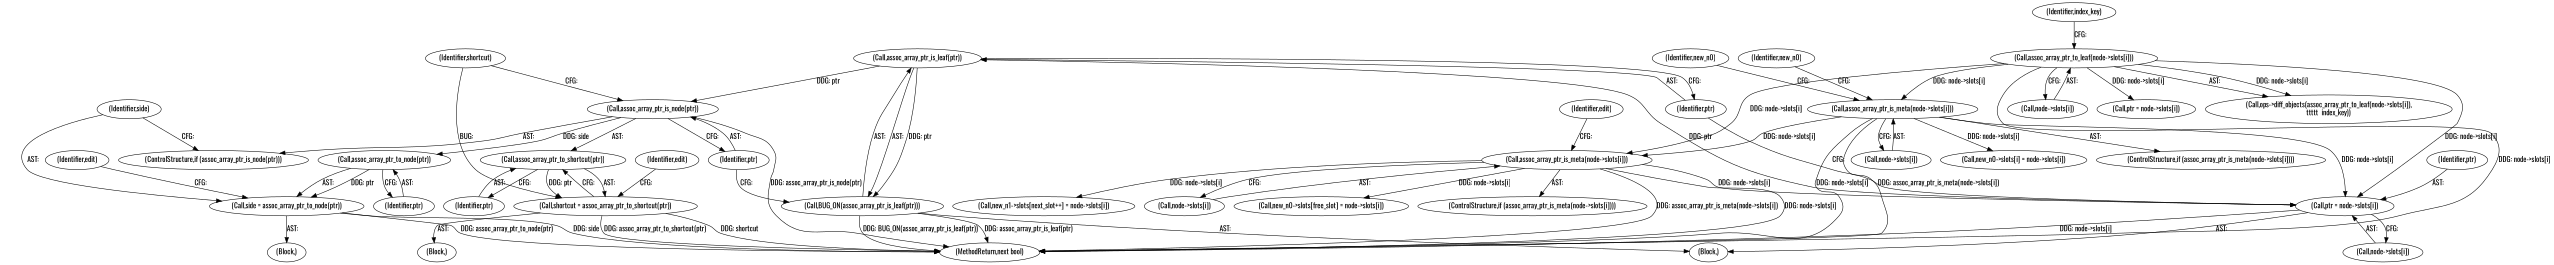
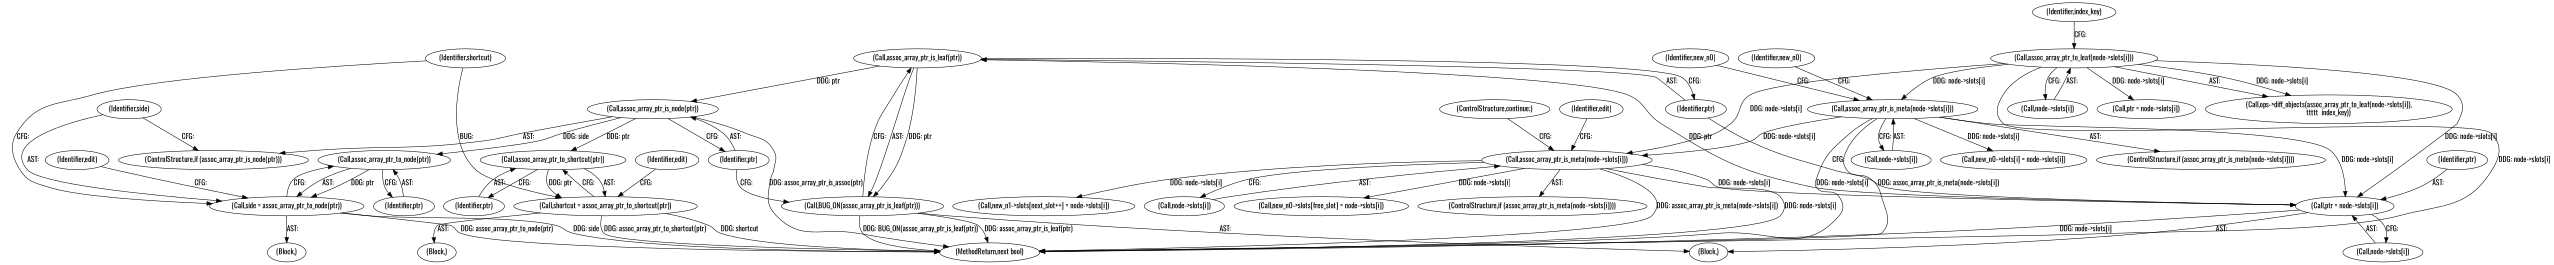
(554, 83) -> (100, 93)
none -> (1495, 109)
(618, 137) -> (618, 137)
(881, 137) -> (881, 137)
none -> (301, 175)
(816, 183) -> (816, 183)
